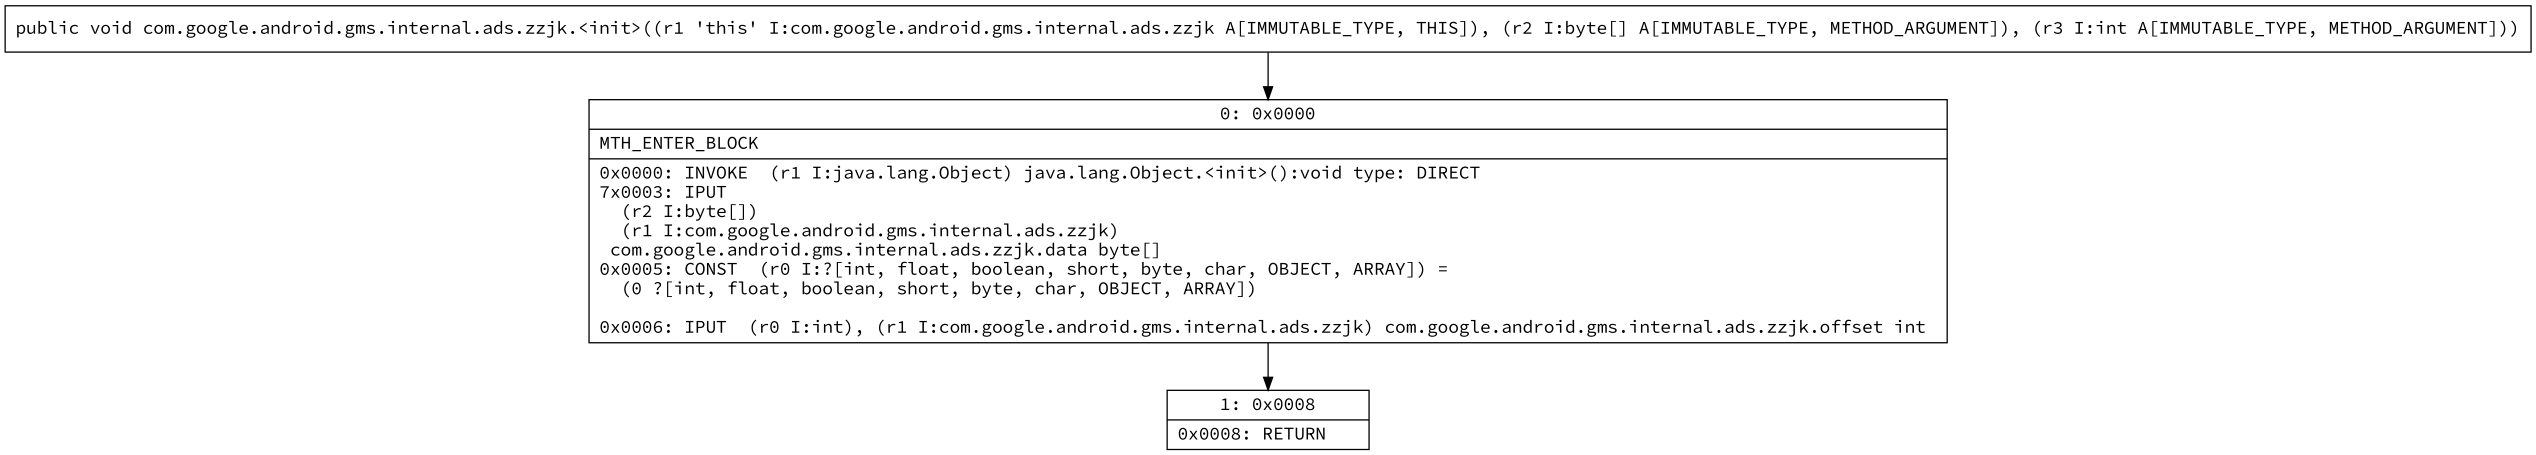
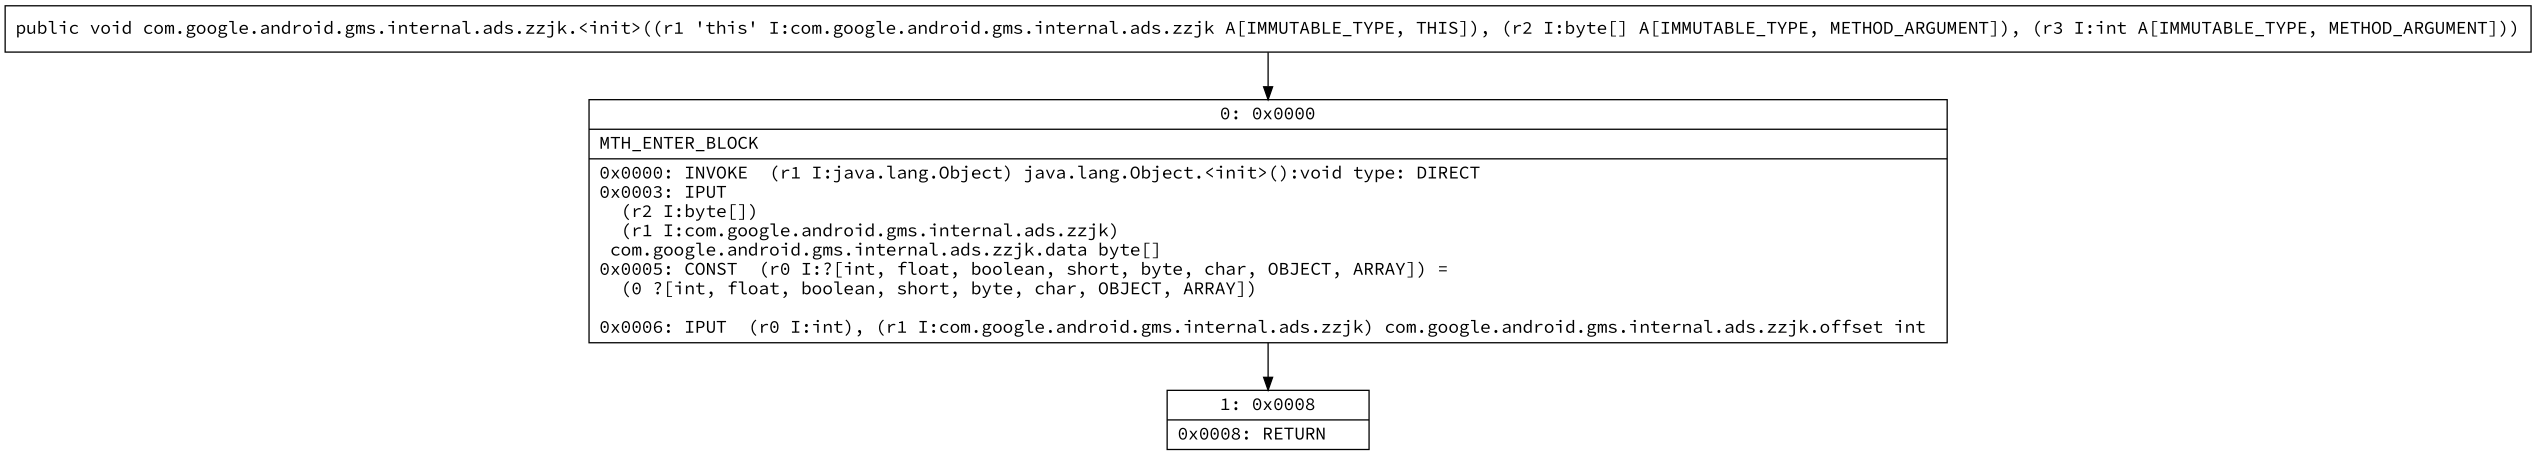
(674, 192) -> (674, 192)
